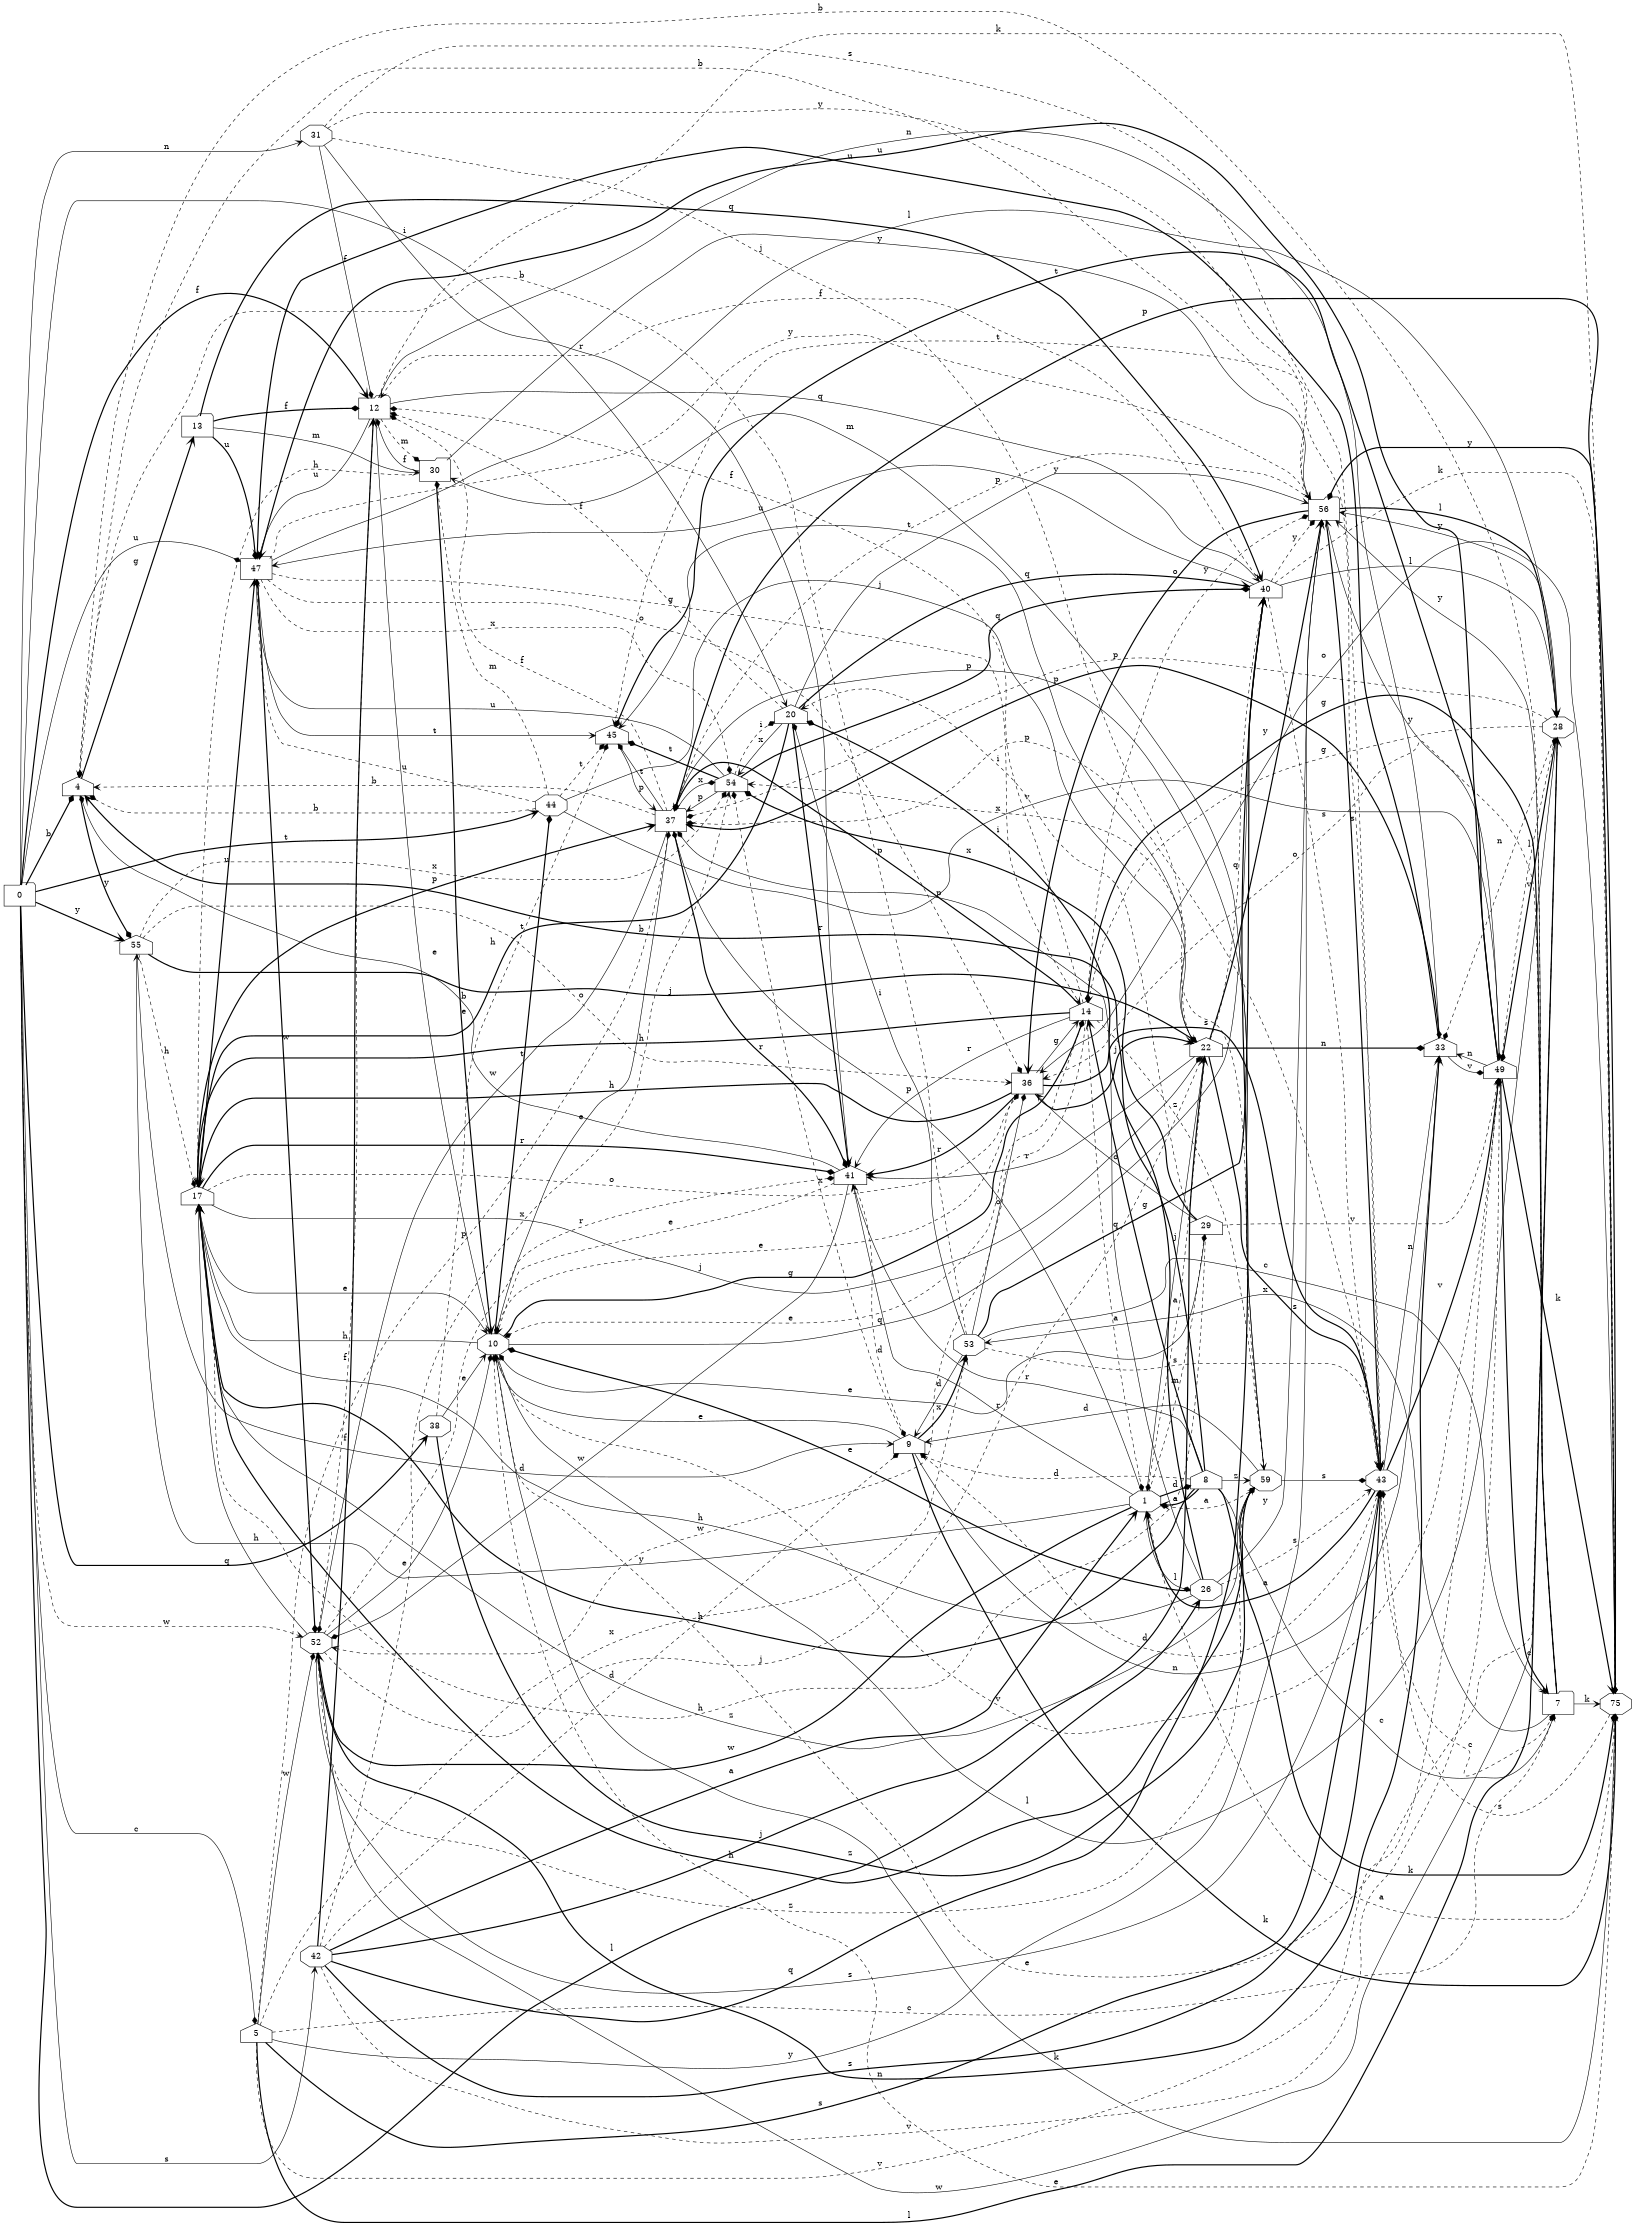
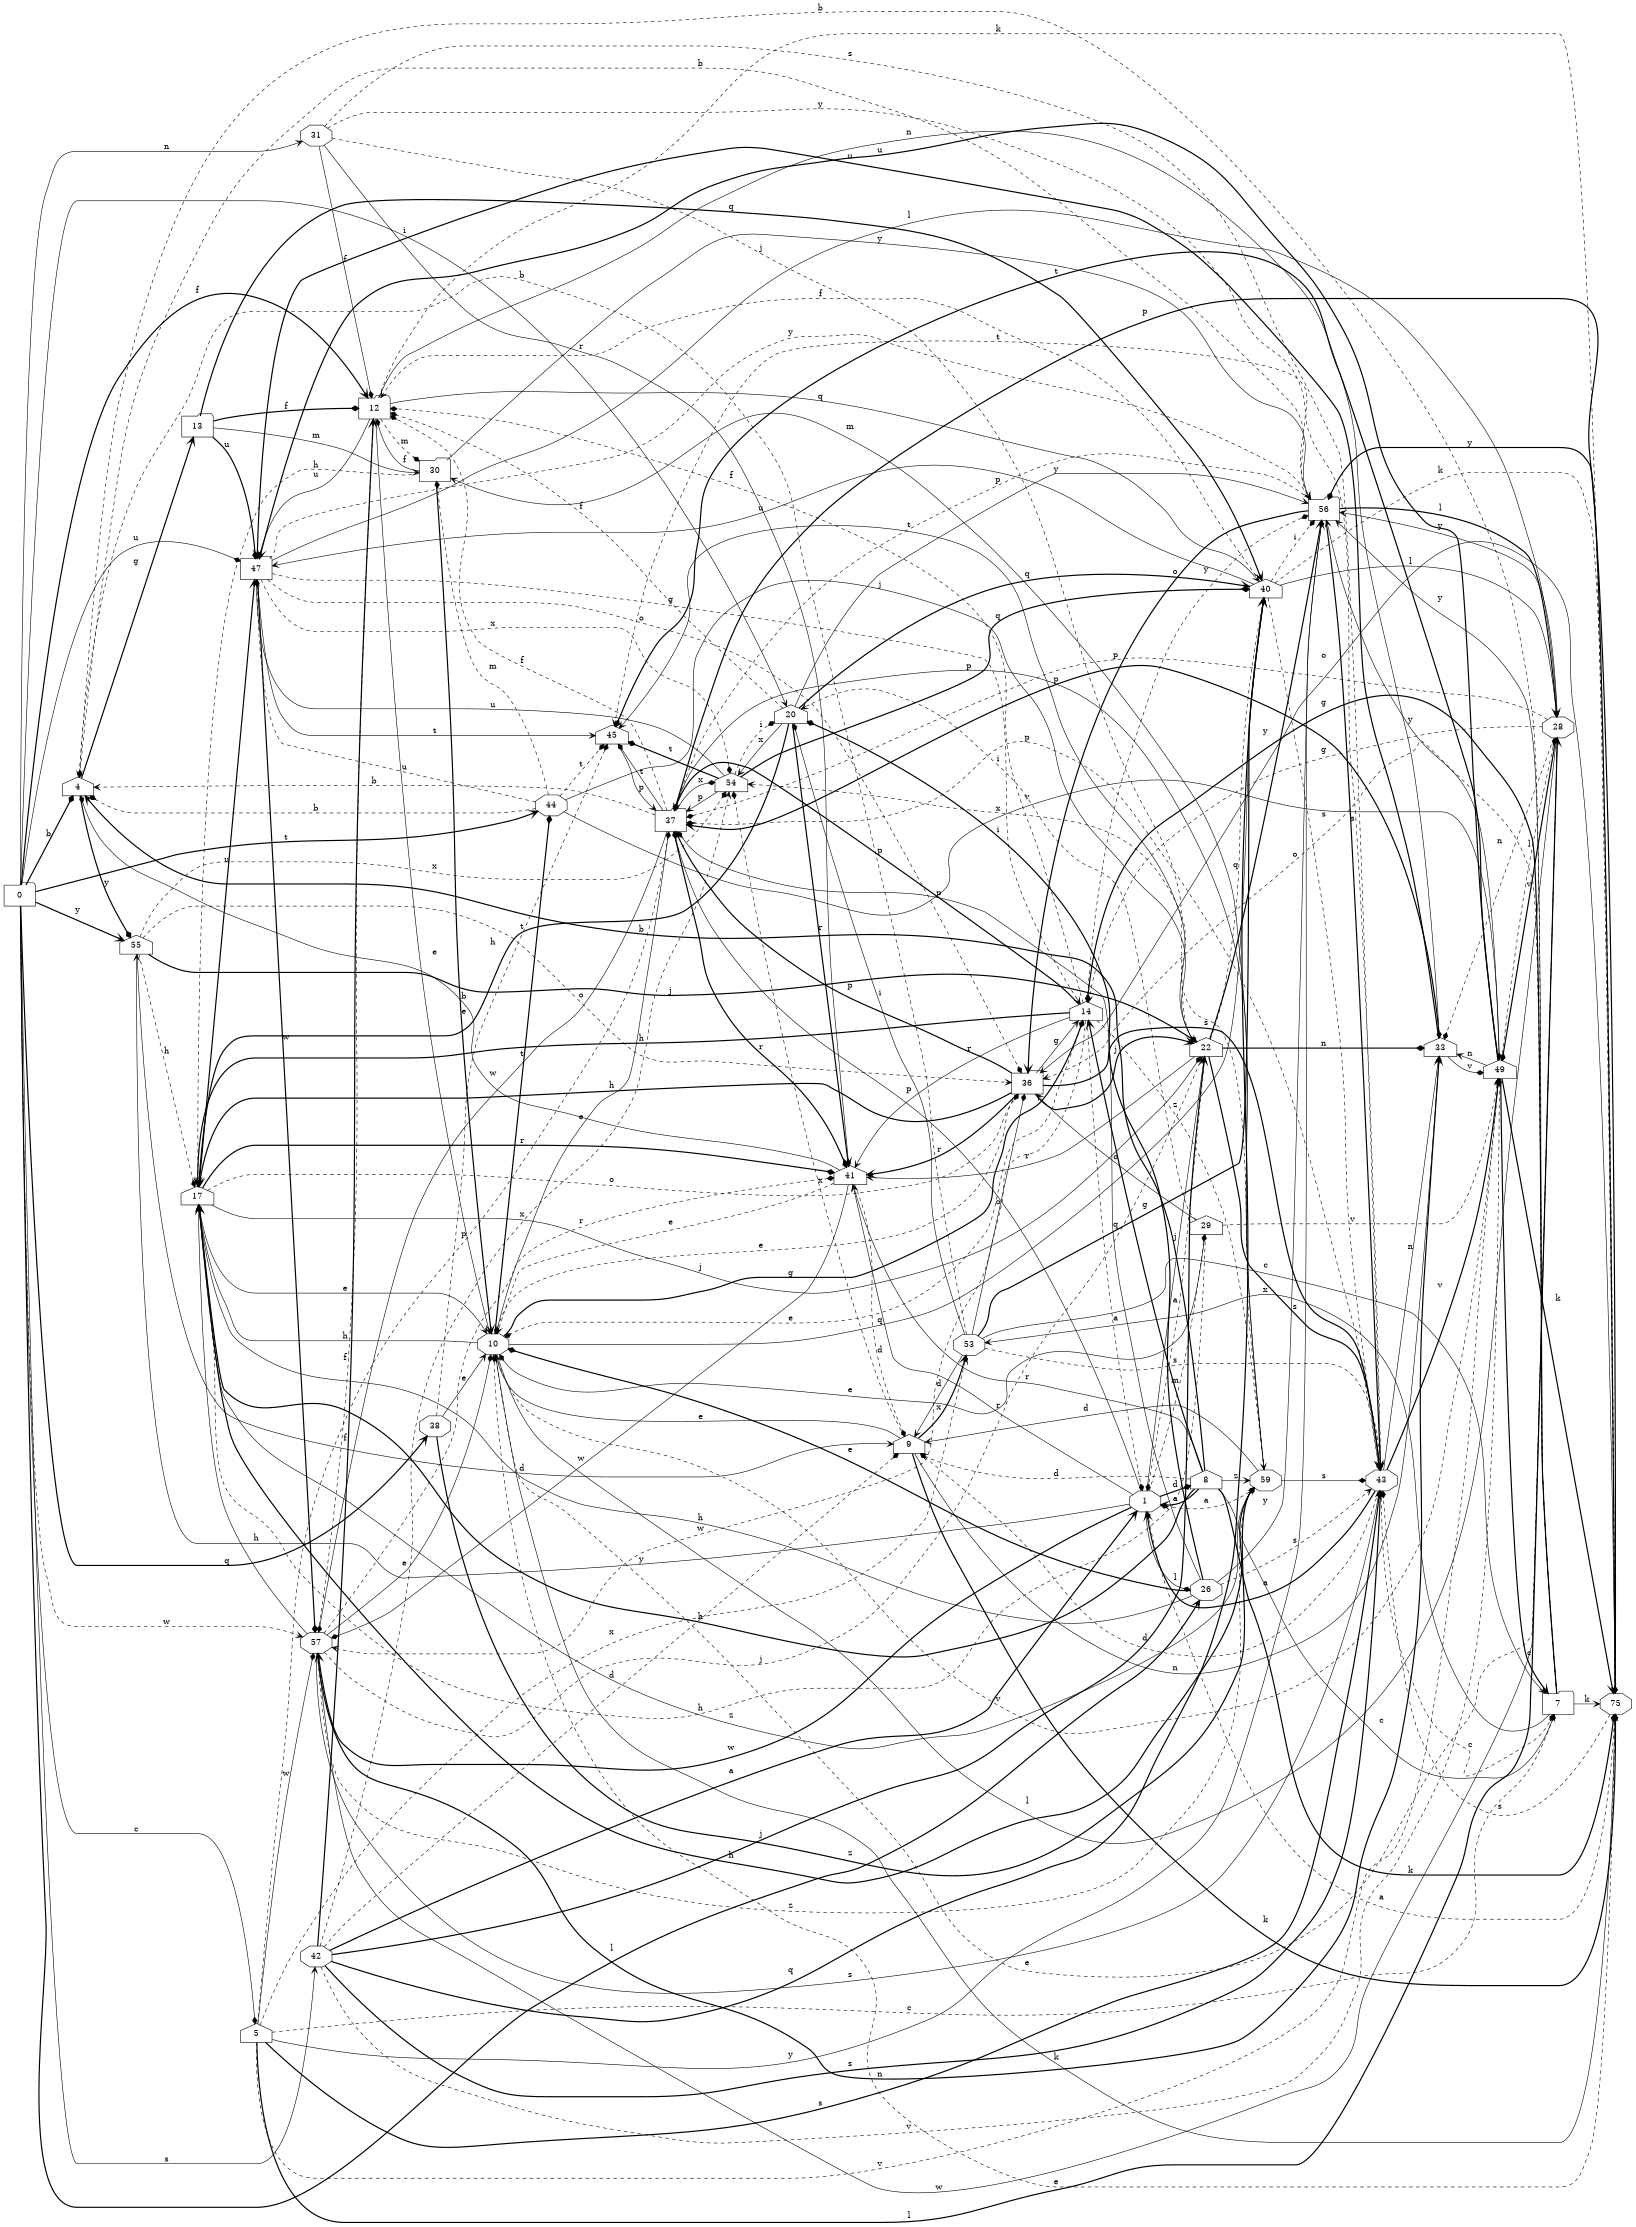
(1295, 537) -> (1295, 537)
(1078, 909) -> none
(341, 922) -> (814, 978)
(316, 1643) -> (316, 1643)
